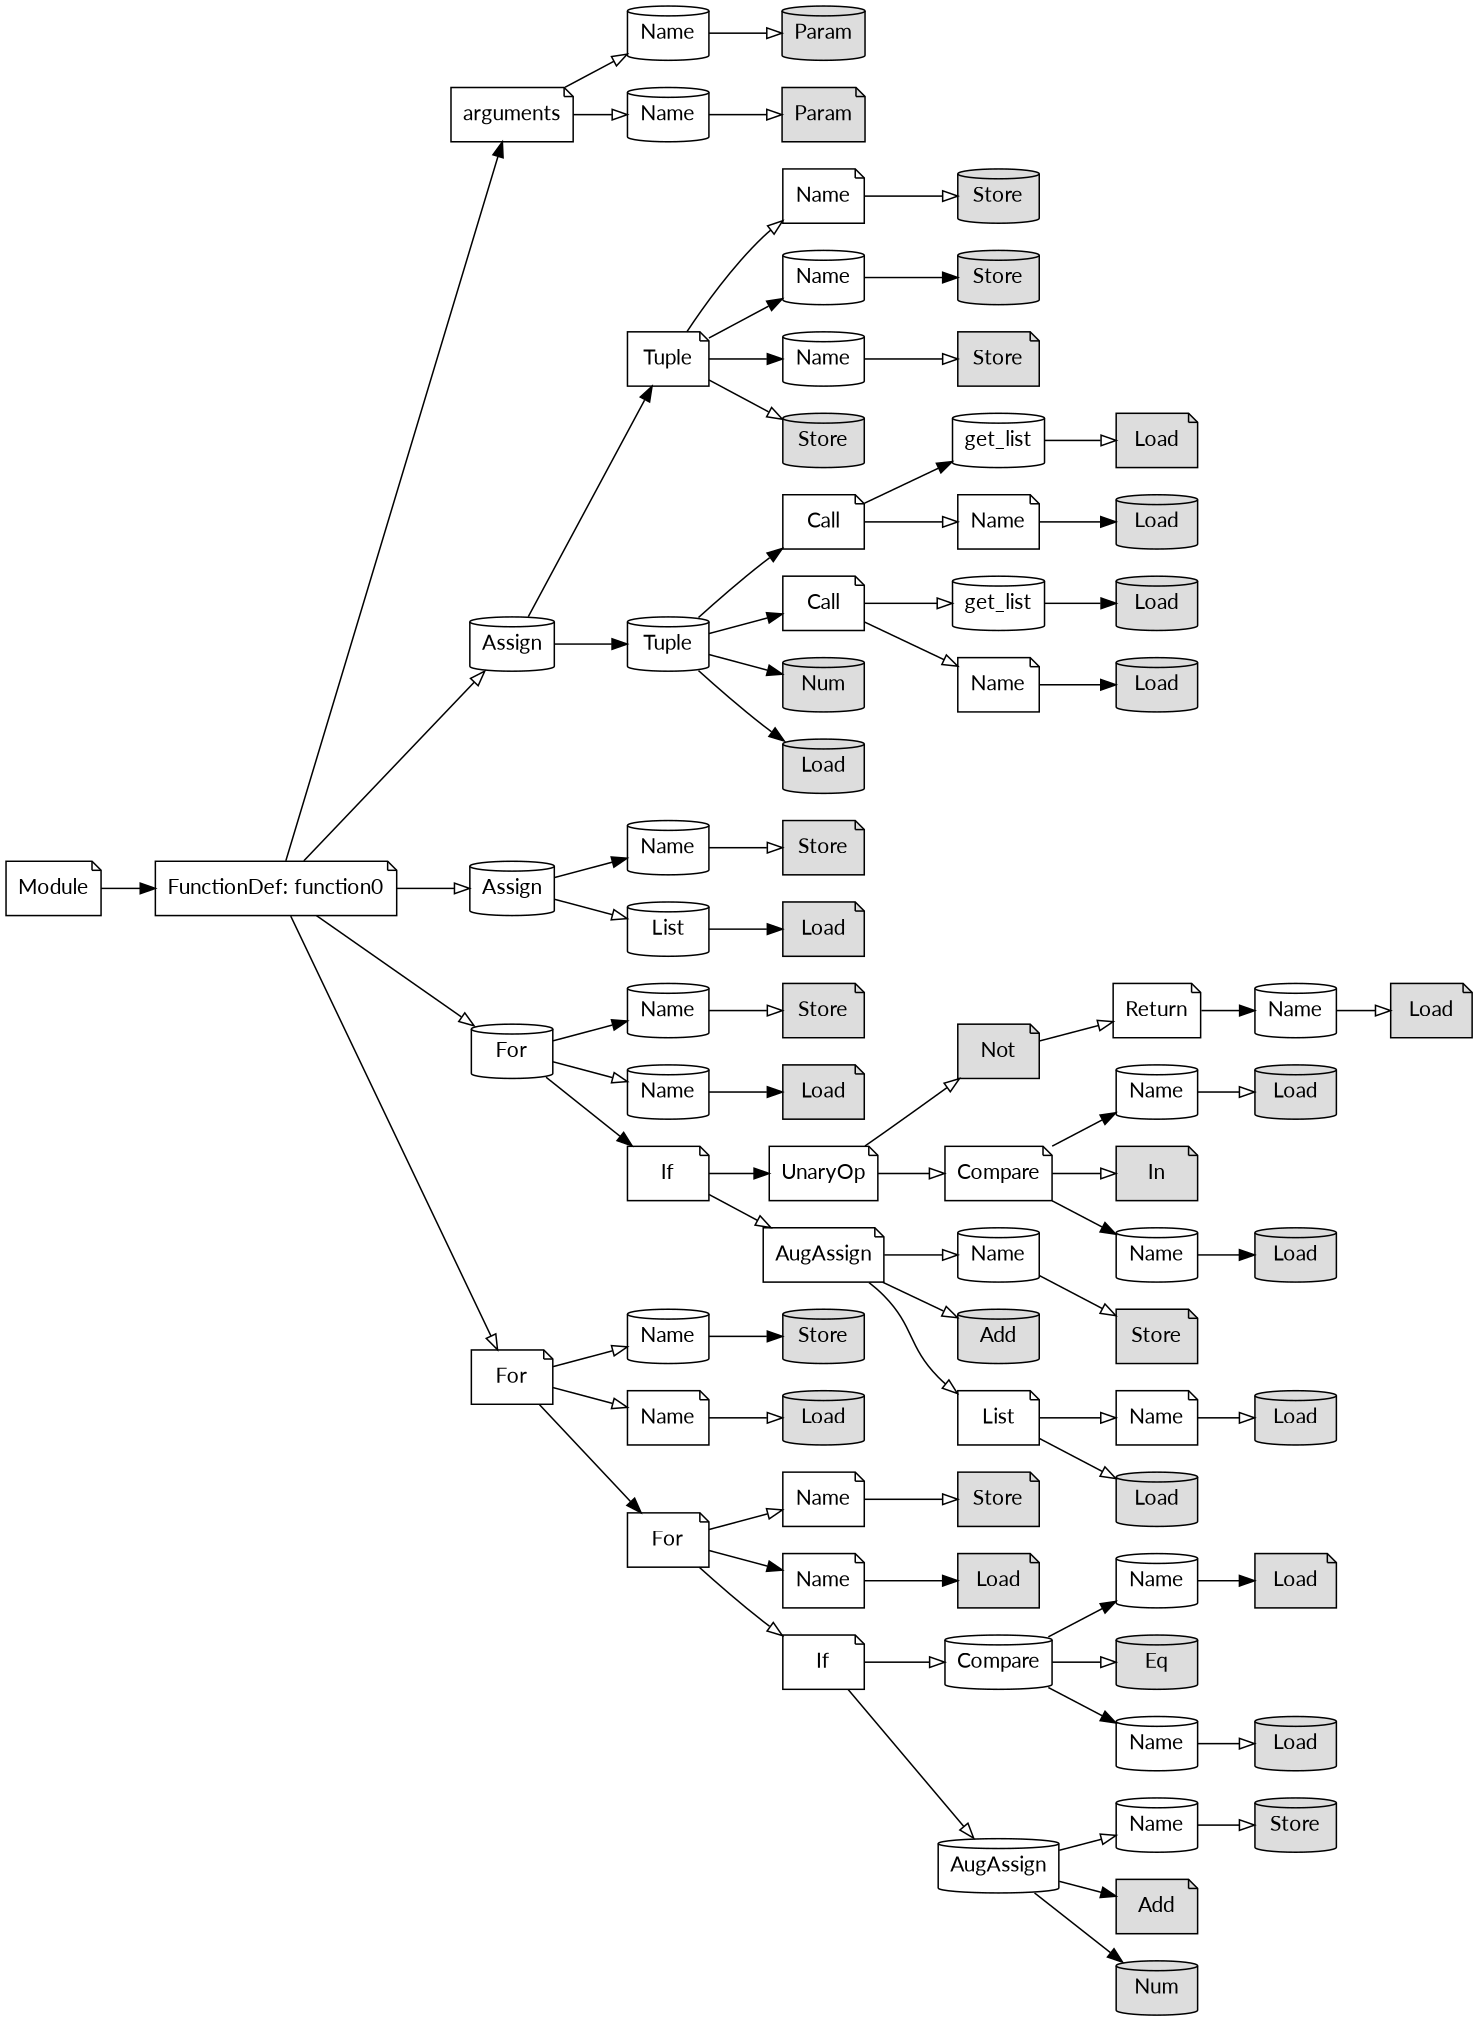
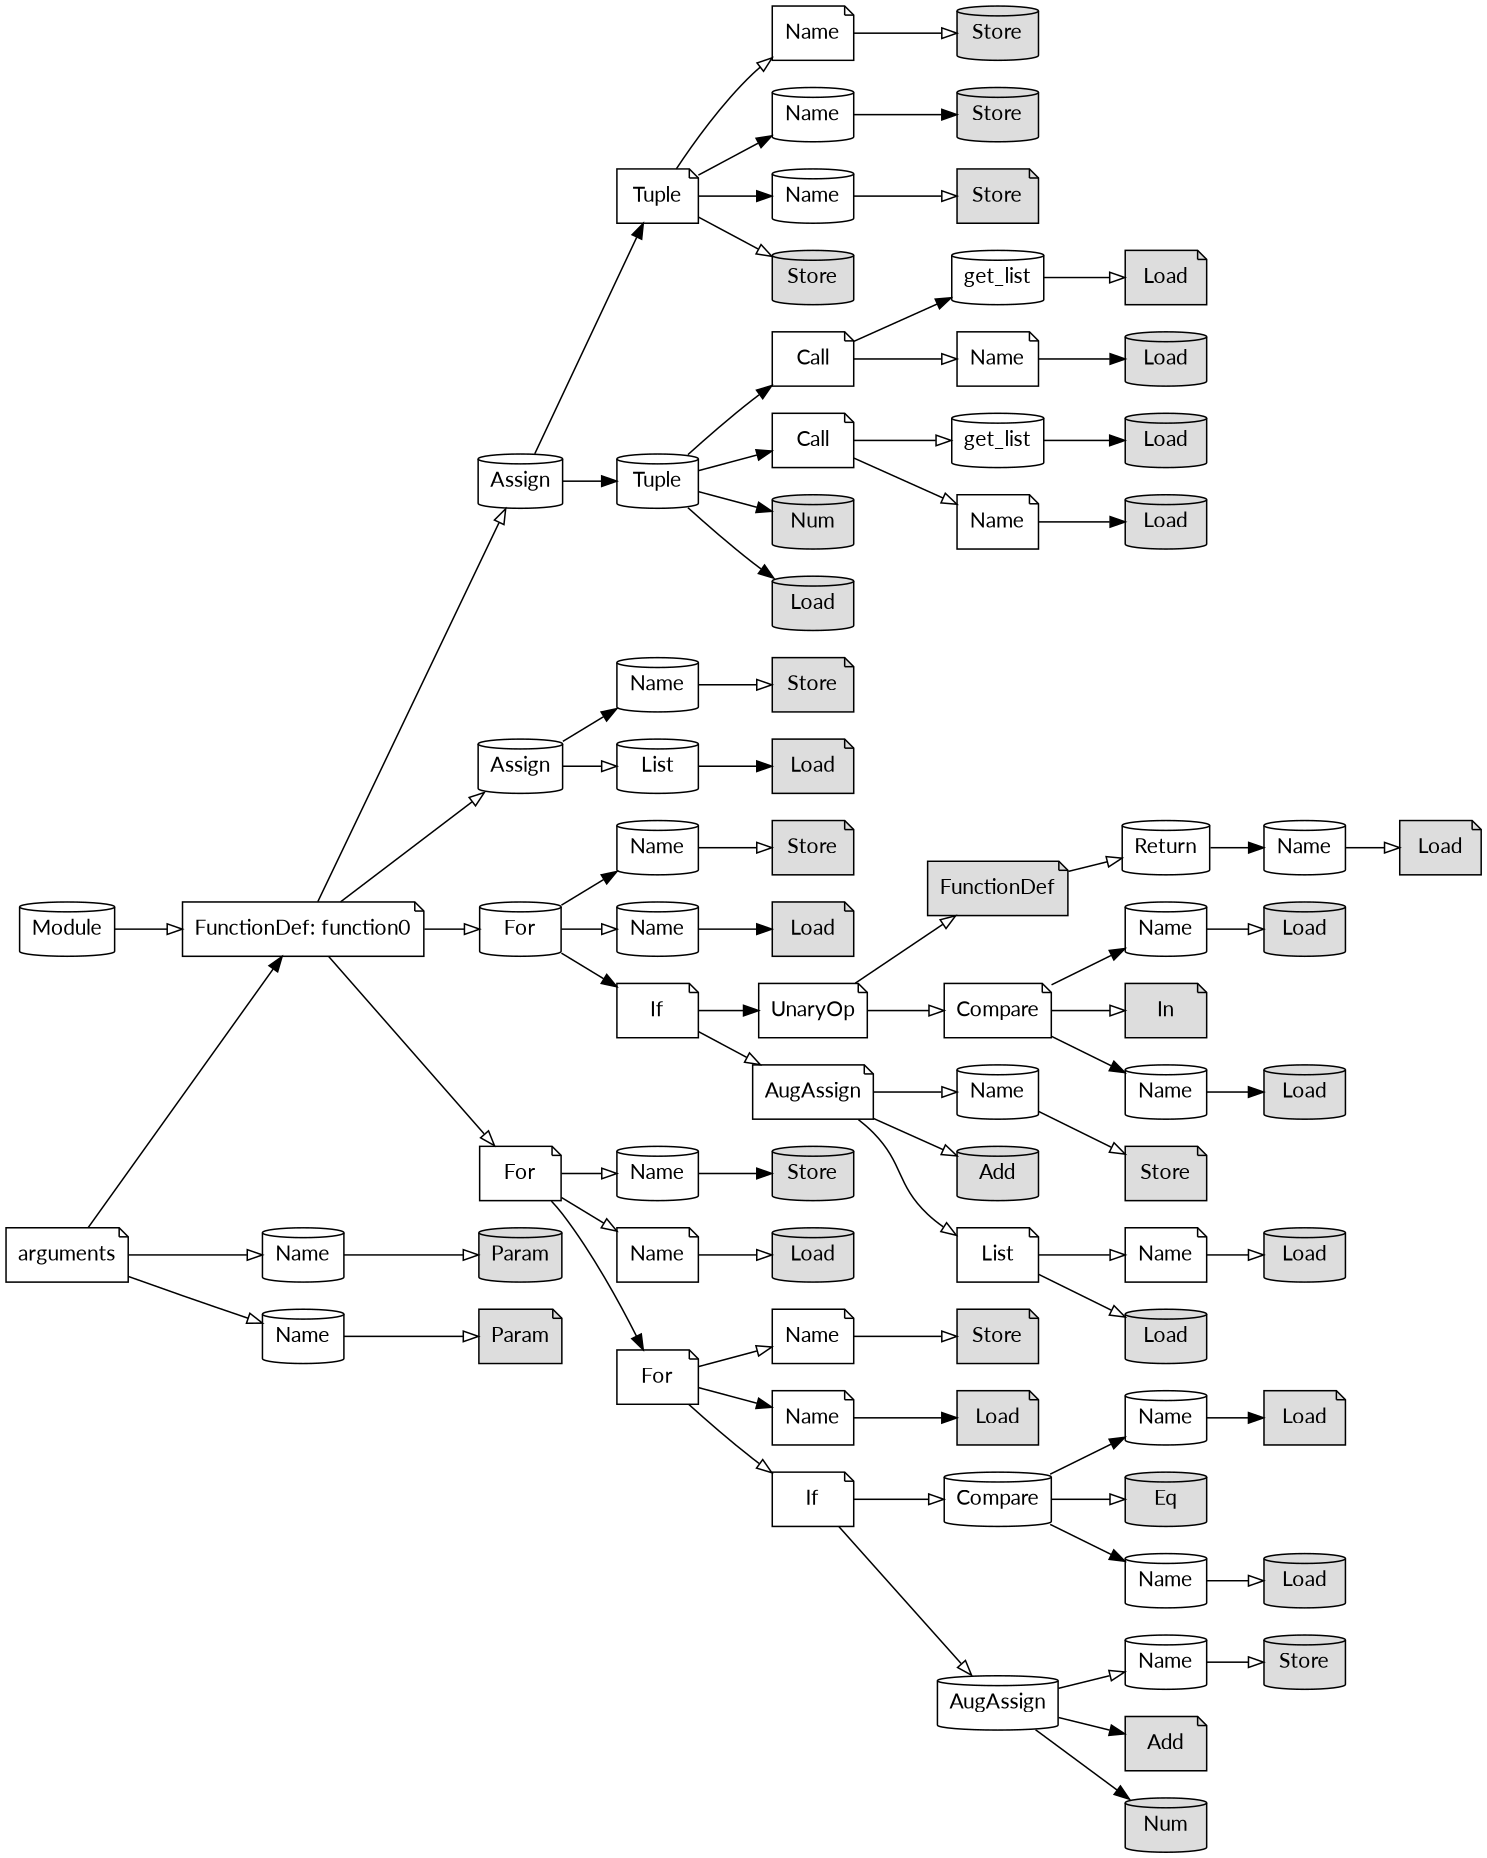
(392, 509) -> (181, 1098)
(54, 888) -> (67, 929)
(121, 888) -> (141, 929)
(1157, 1011) -> (1166, 848)
(999, 1051) -> (998, 888)
